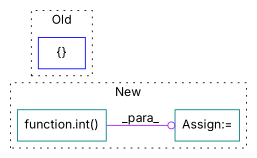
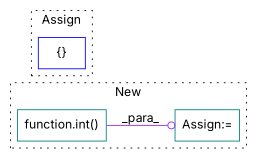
(62, 20) -> (62, 20)
